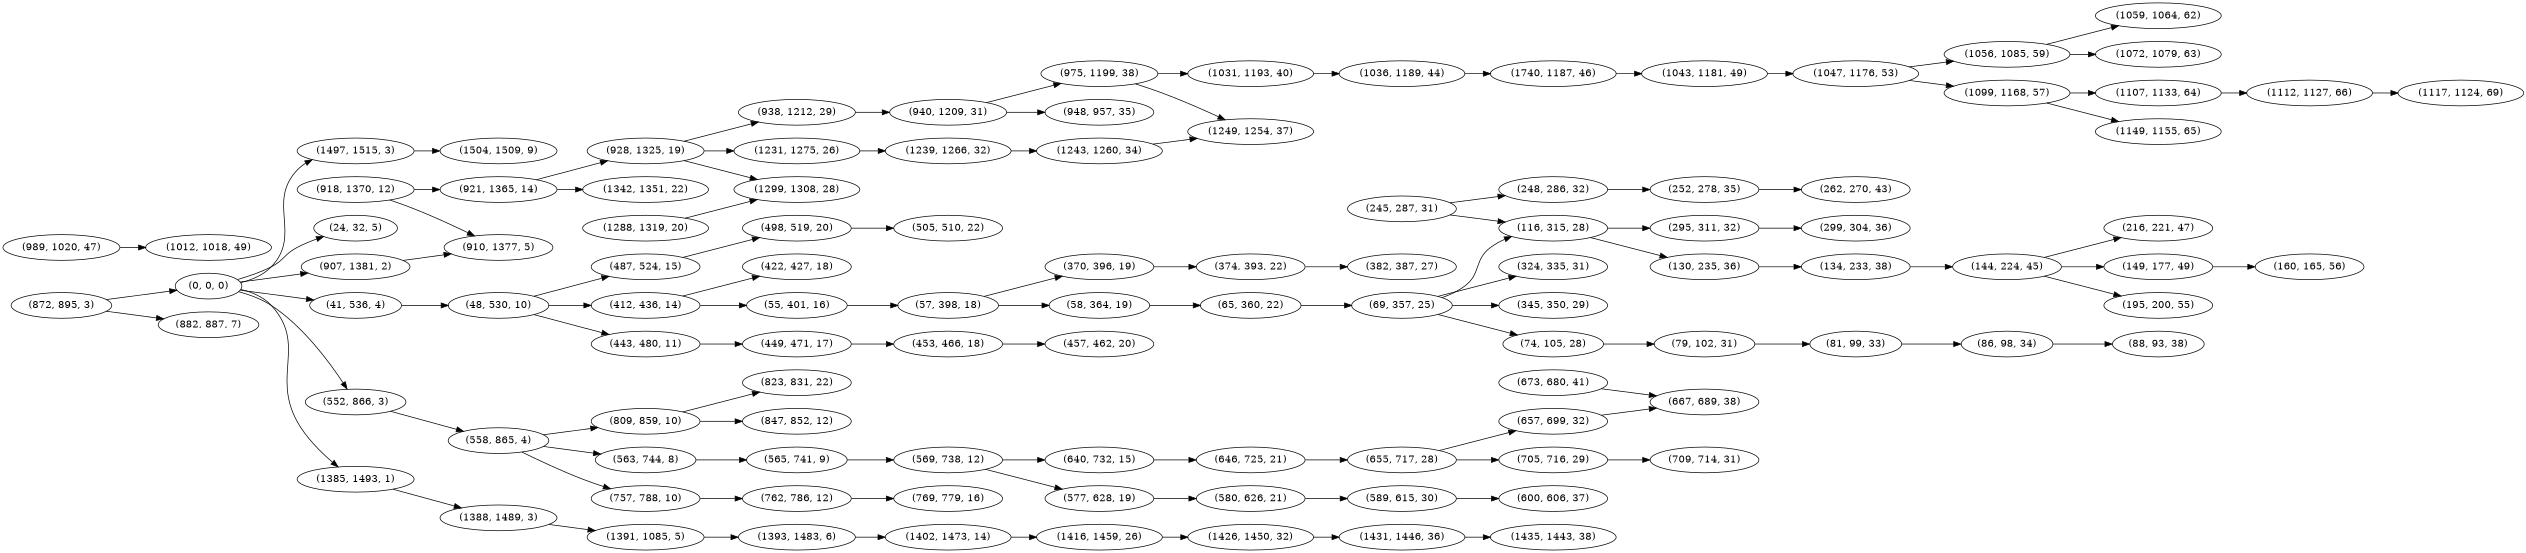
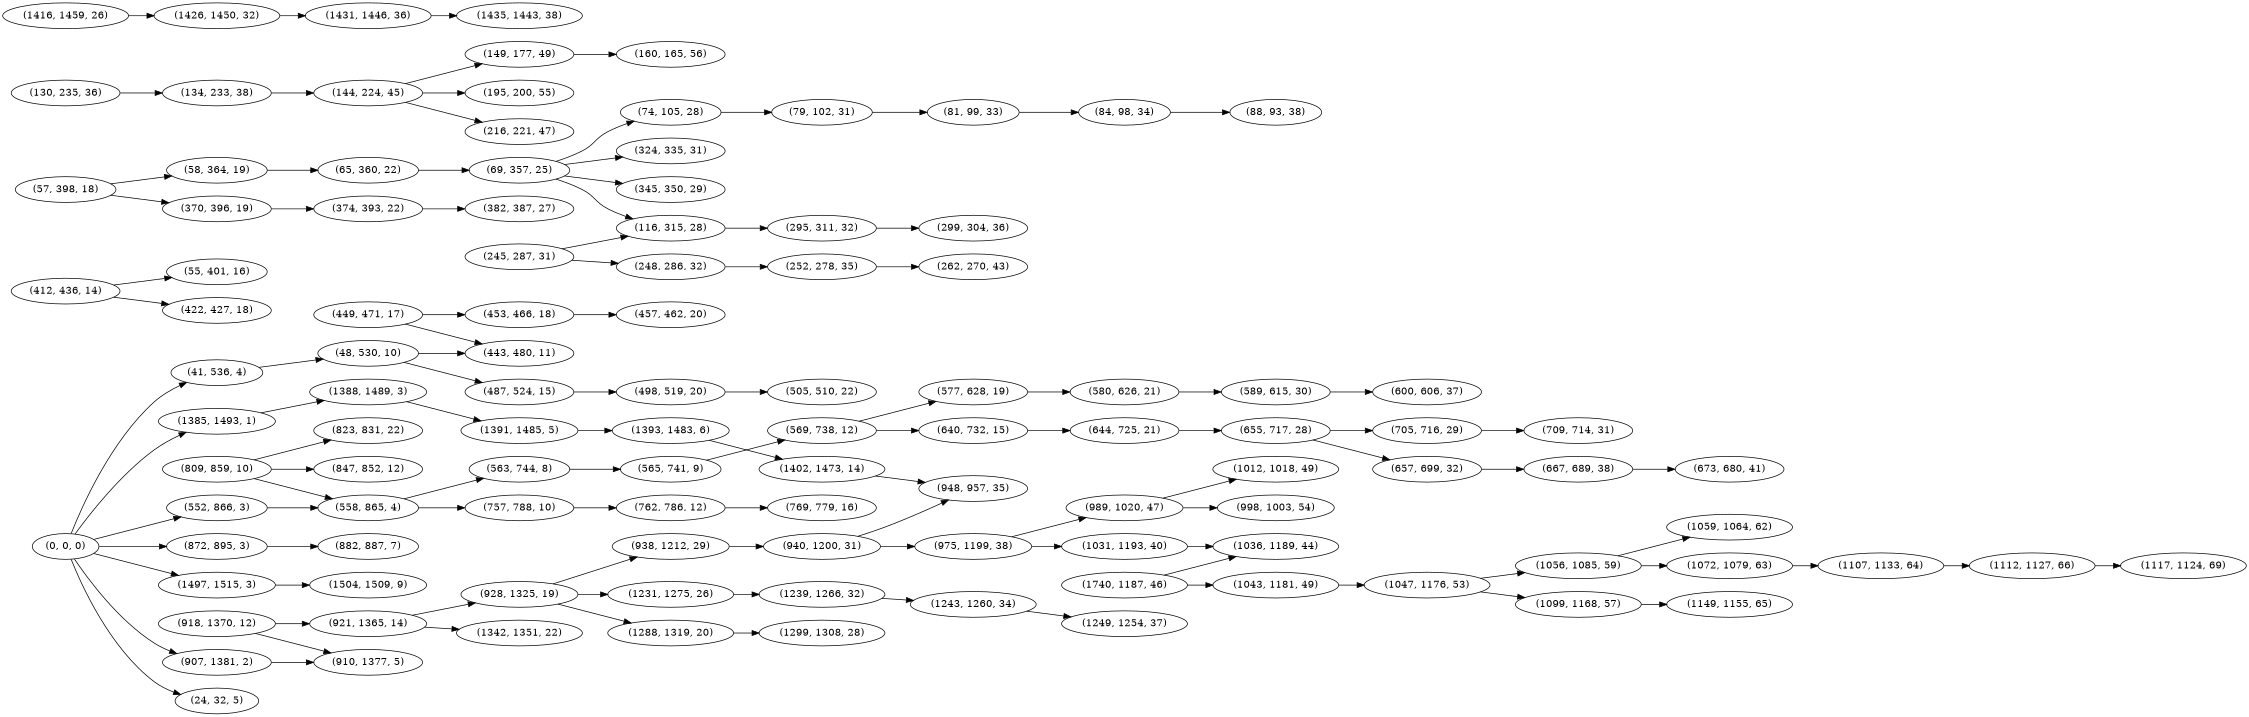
(1474, 74) -> (1197, 567)
(2079, 93) -> (1802, 566)
(1177, 99) -> (1045, 528)
(948, 112) -> (822, 546)
(717, 169) -> (591, 613)
(1625, 247) -> none
(138, 295) -> (129, 546)
(566, 305) -> none
(869, 305) -> none
(718, 344) -> (440, 333)
(2007, 344) -> (1124, 112)
(1625, 392) -> (1650, 469)
(567, 432) -> (290, 488)
(1251, 460) -> (1124, 431)
none -> (1276, 508)
(646, 537) -> (519, 431)
(1020, 537) -> (897, 479)
